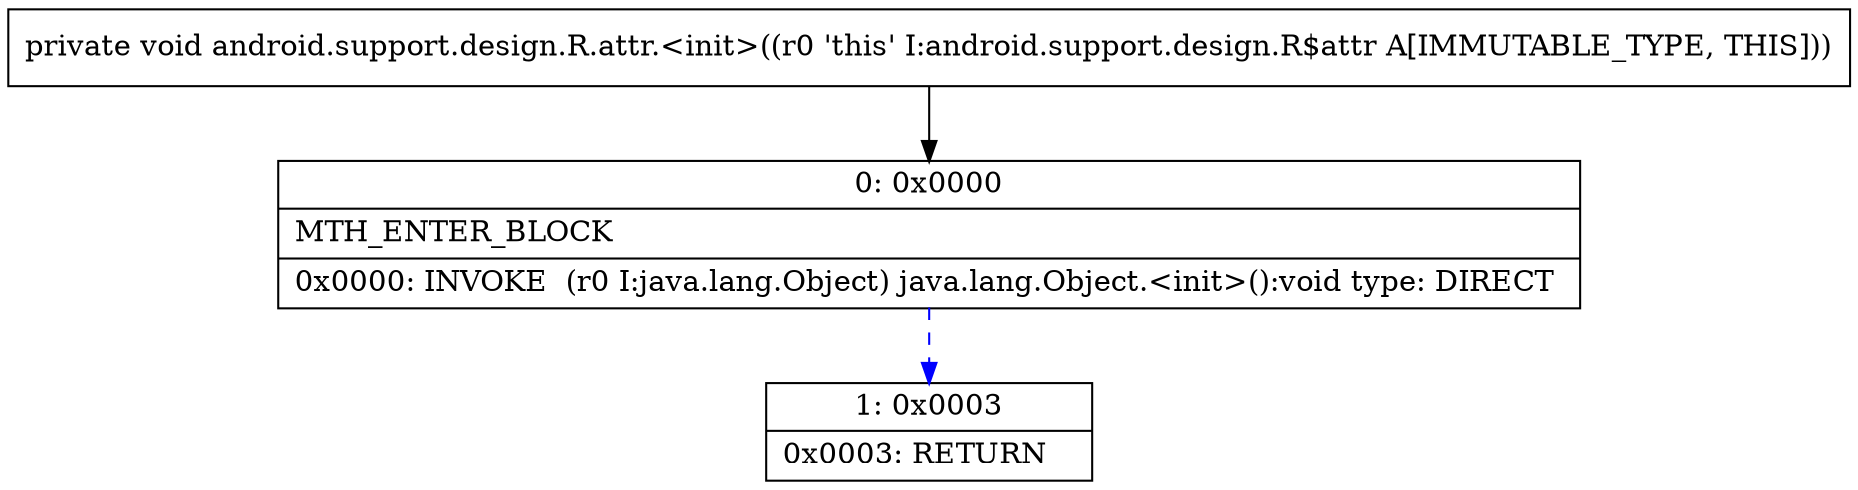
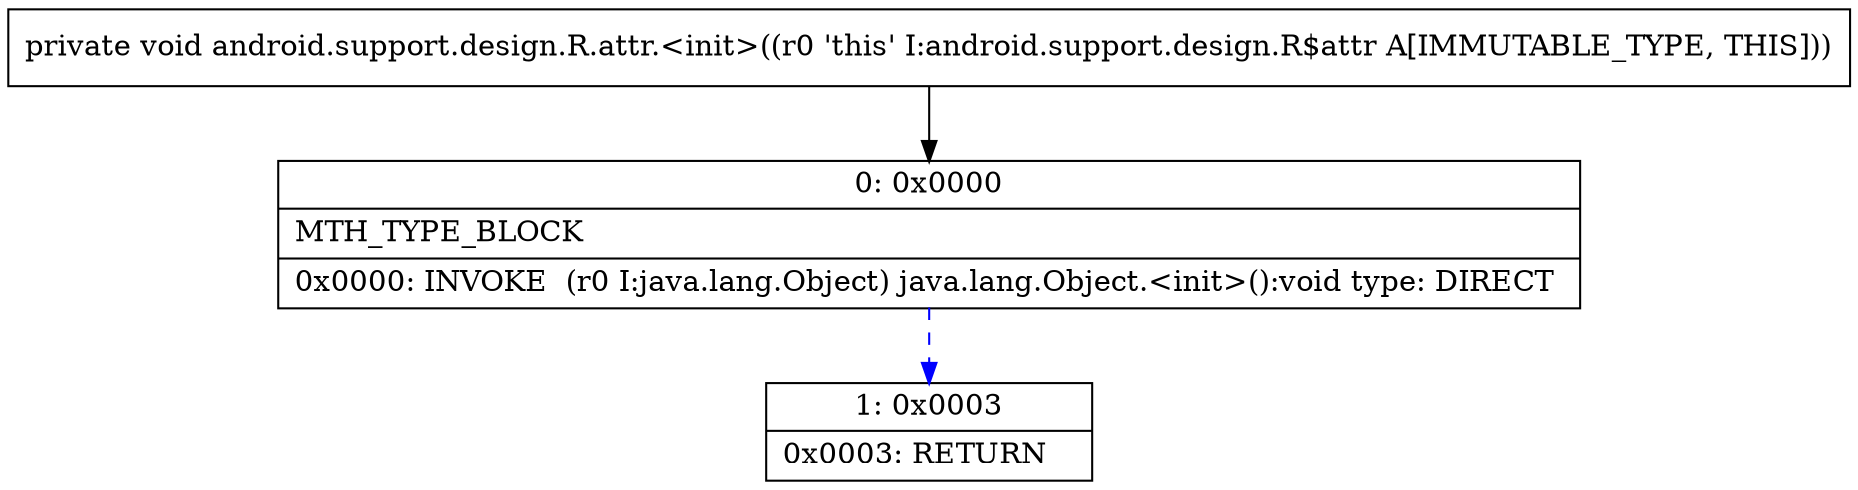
(455, 233) -> (439, 233)
